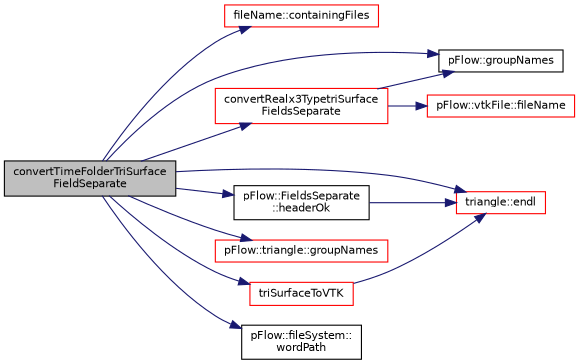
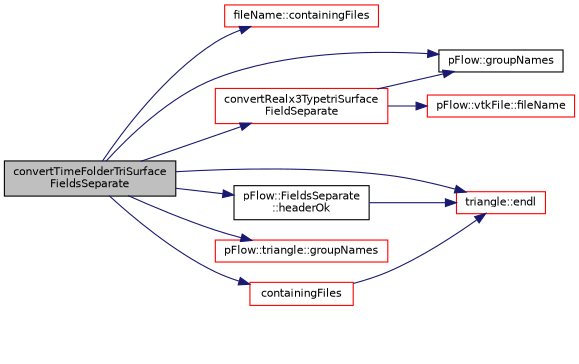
(302, 106) -> (302, 106)
(90, 179) -> (90, 179)
(302, 294) -> (302, 294)
(302, 342) -> none
